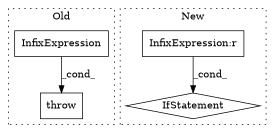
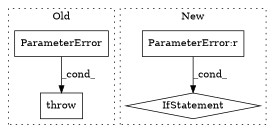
(62, 44) -> (62, 44)
(193, 44) -> (193, 44)
